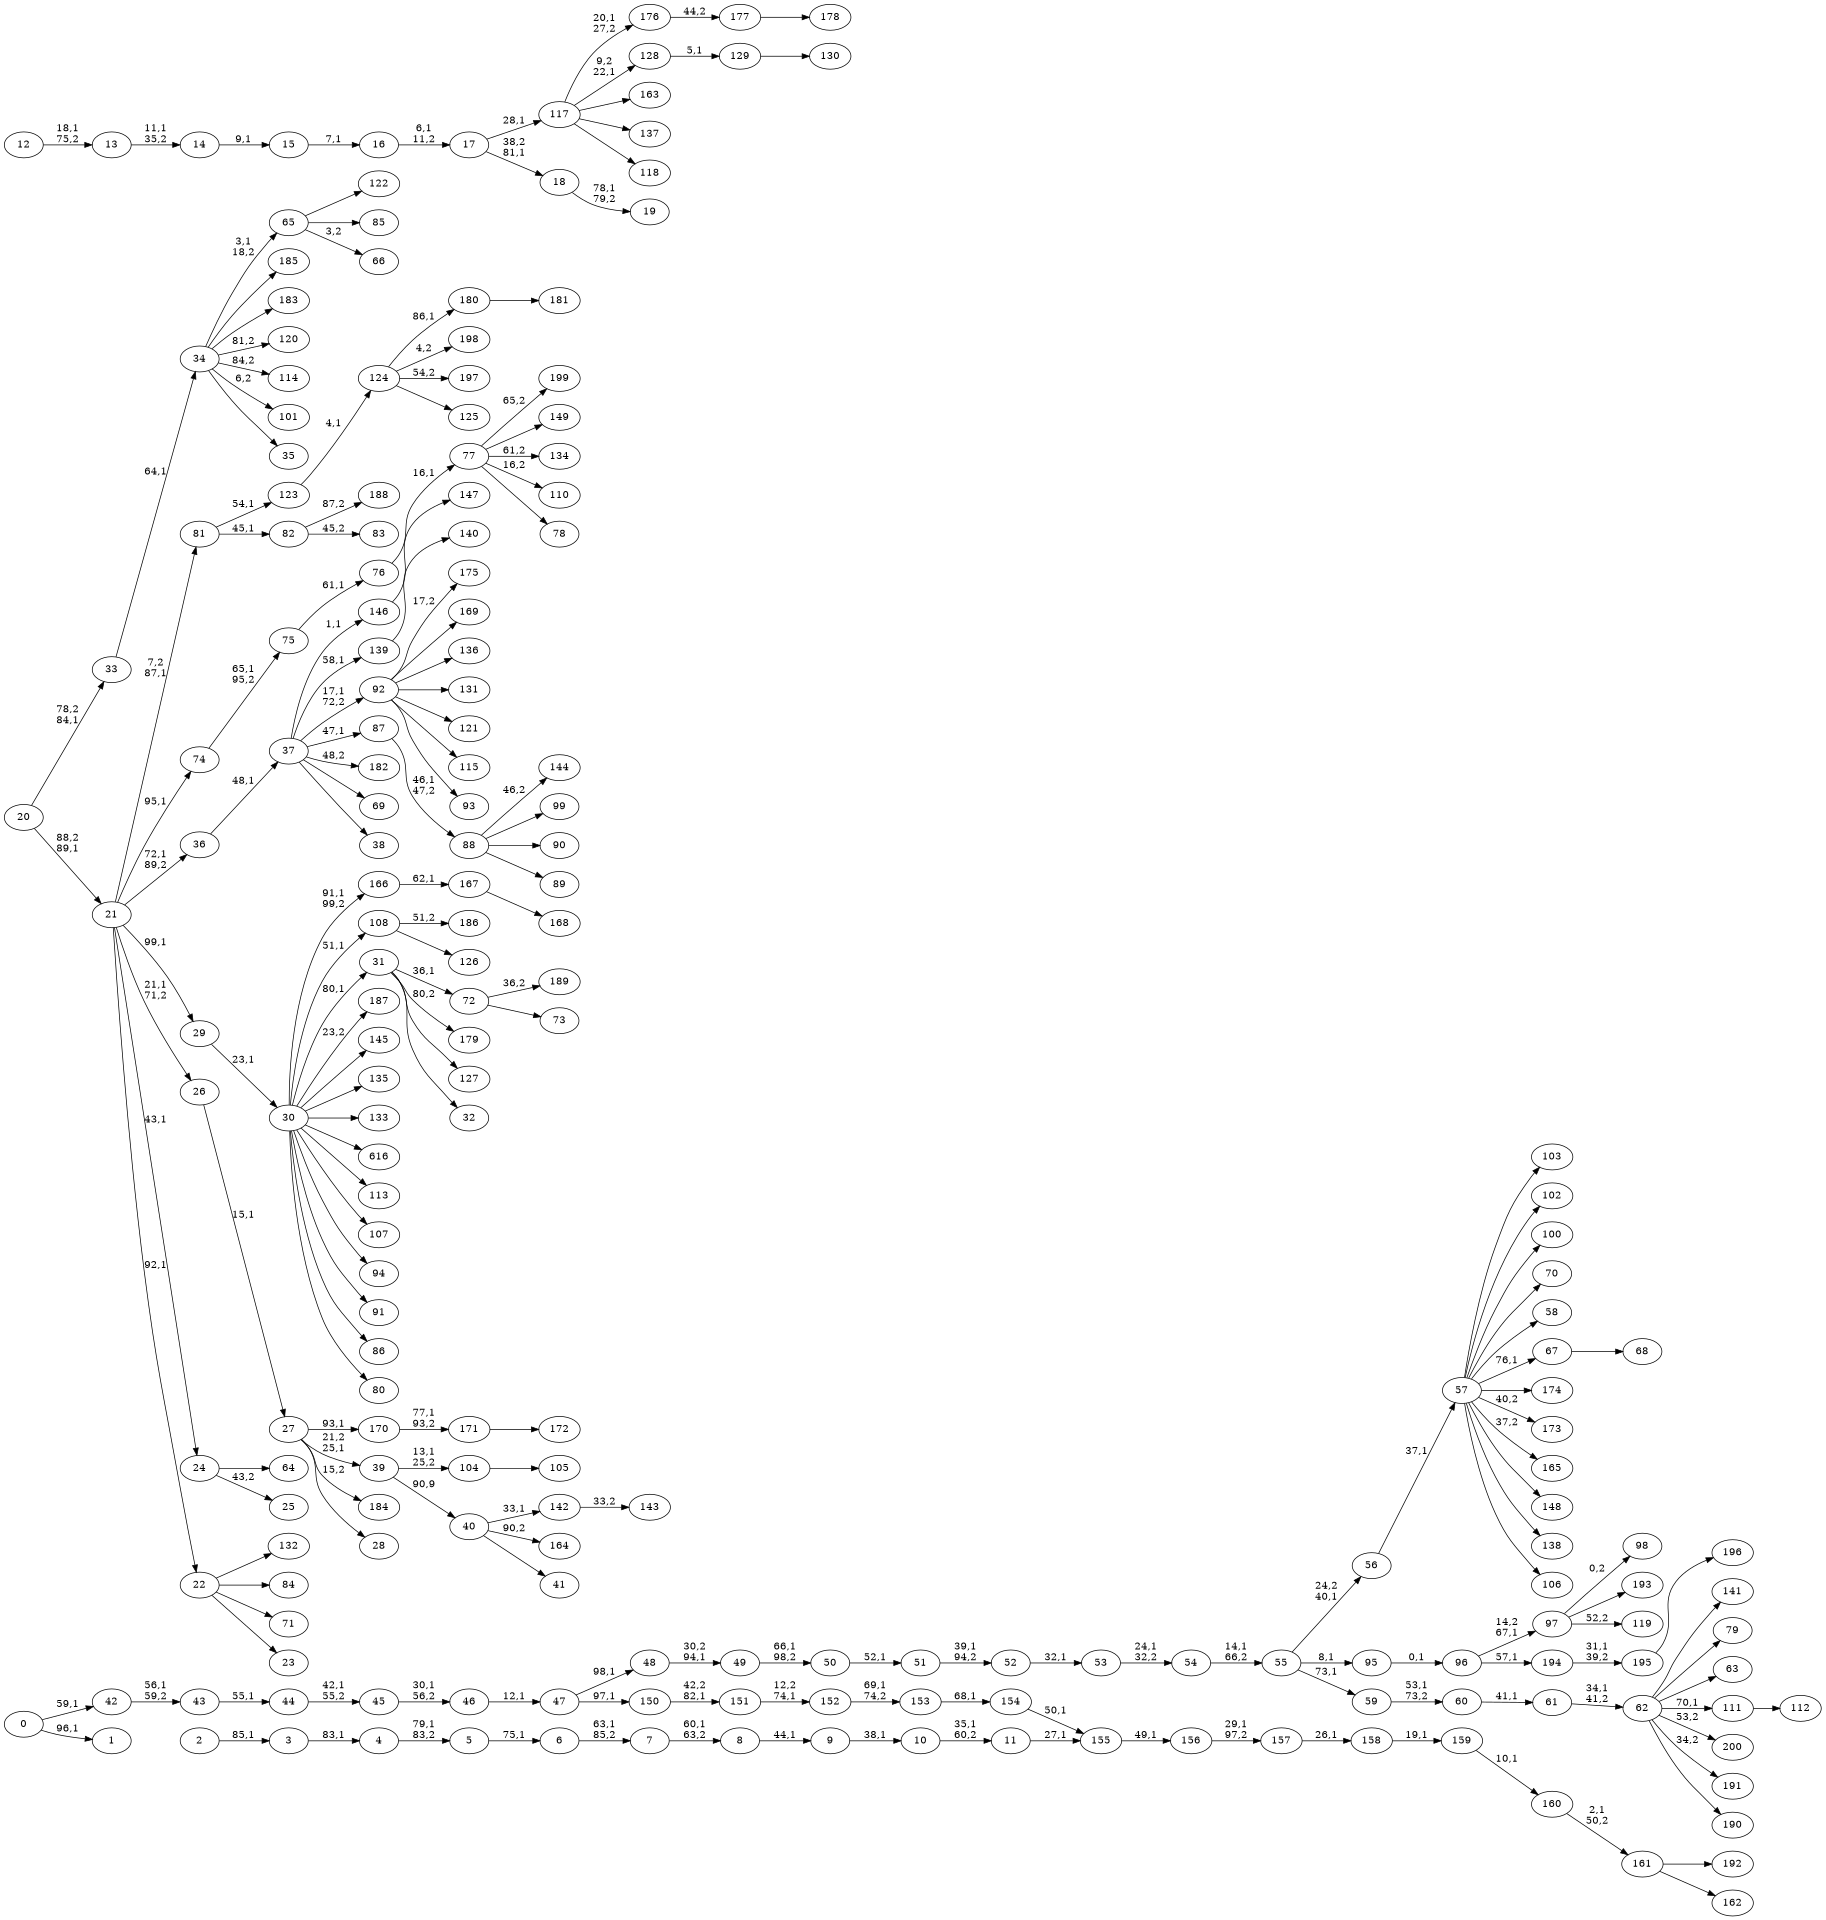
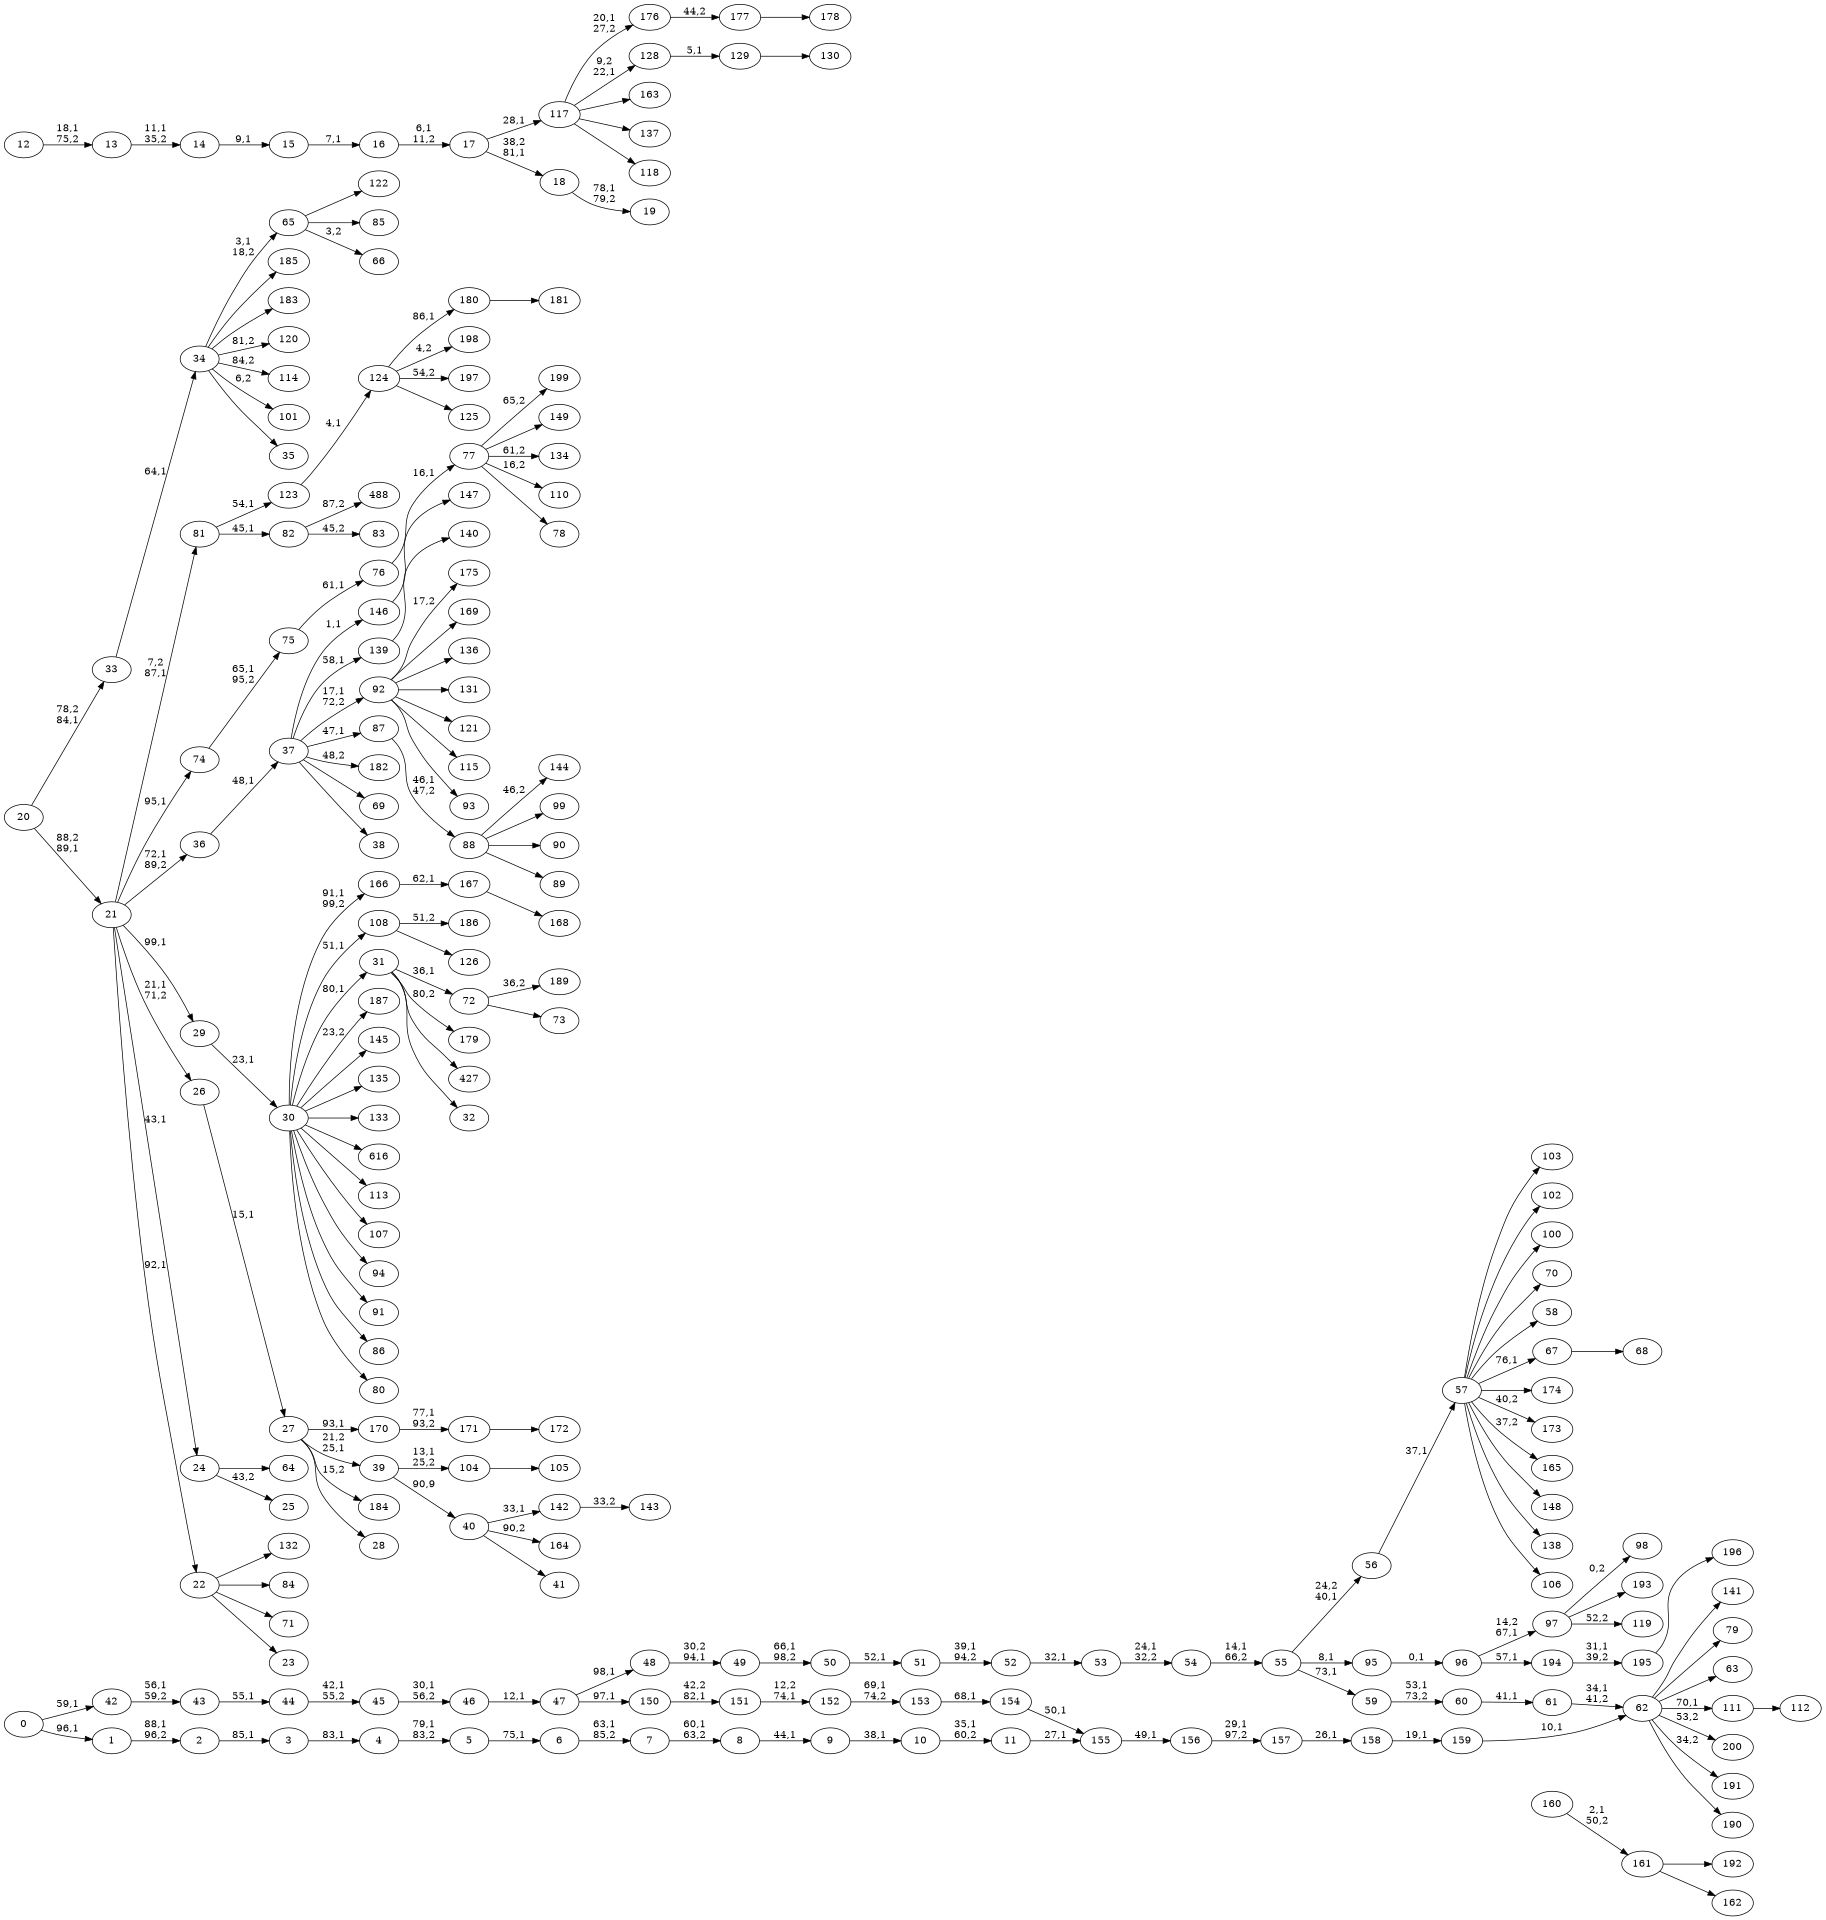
(379, 495) -> (379, 495)
(469, 1079) -> (469, 1079)
none -> (152, 1741)
(1504, 1770) -> (1552, 1736)
